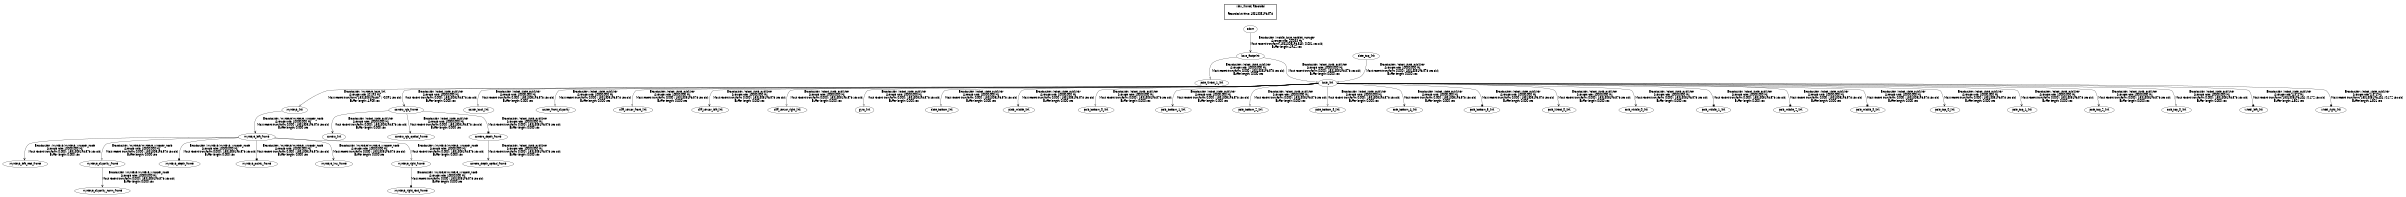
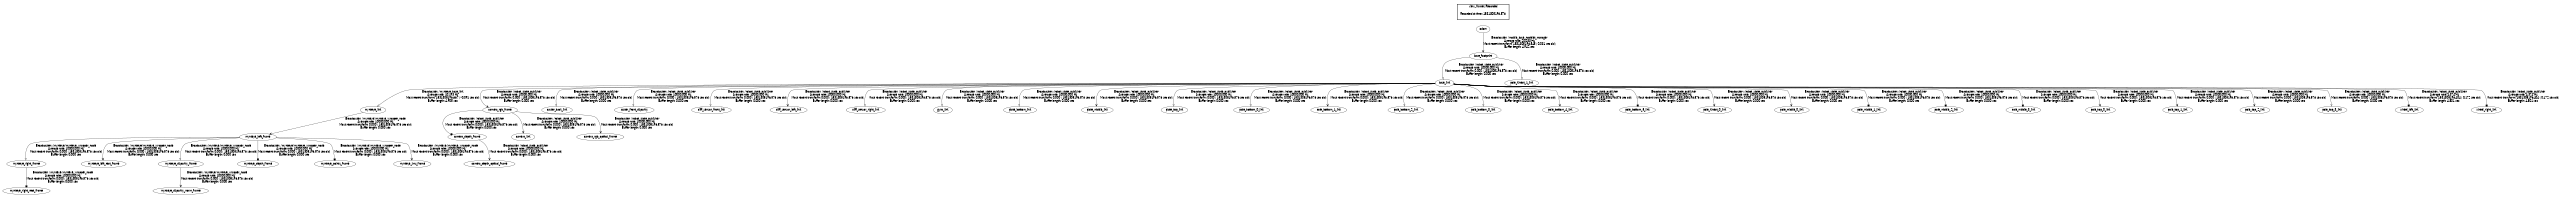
(1359, 78) -> (1271, 86)
